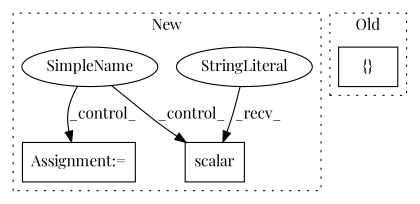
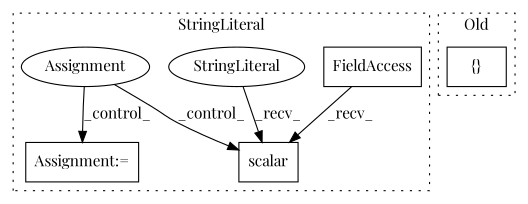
(167, 26) -> (221, 26)
(90, 67) -> (85, 67)
none -> (373, 67)
